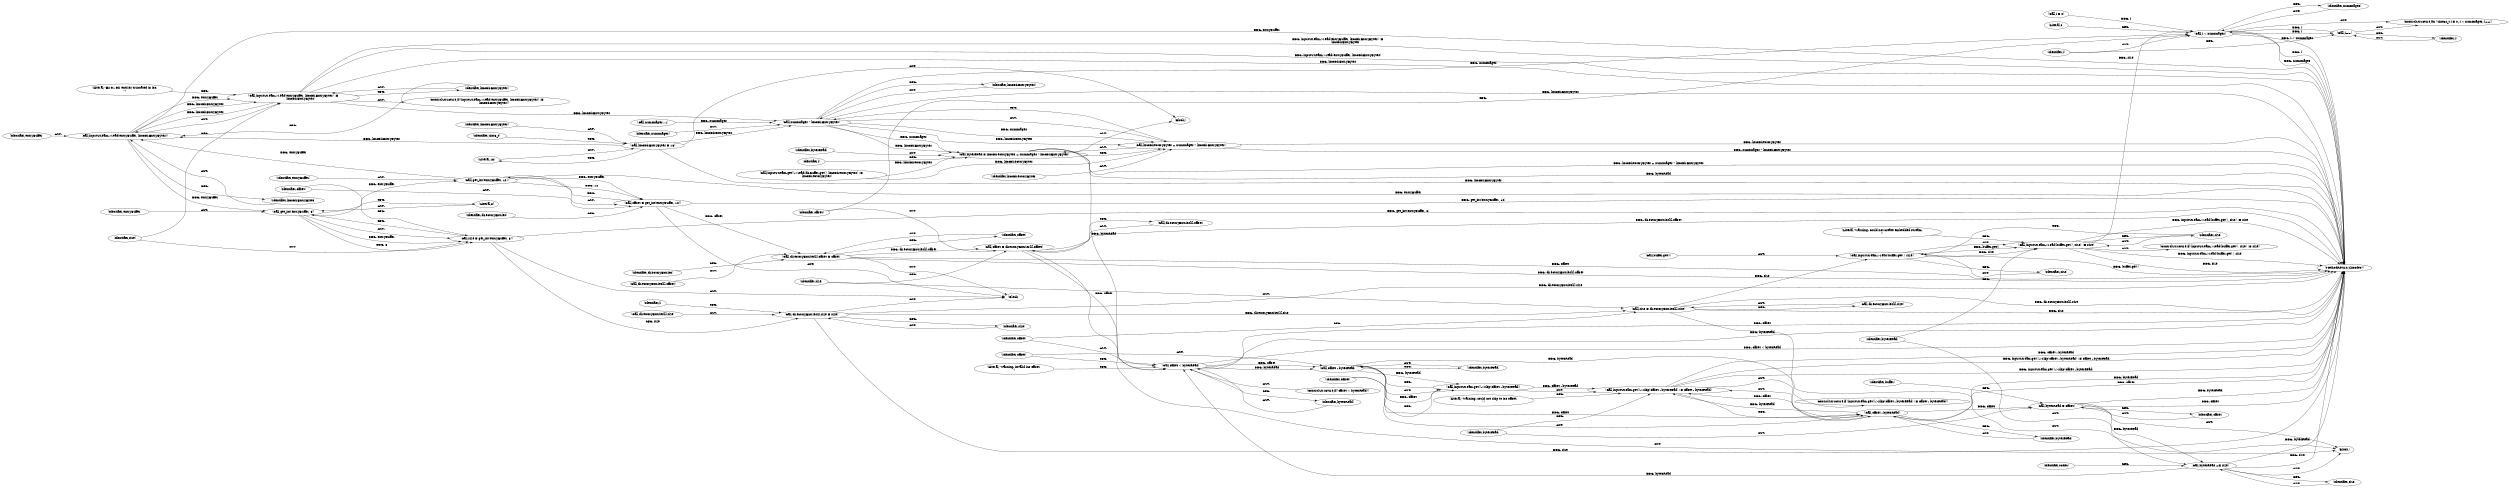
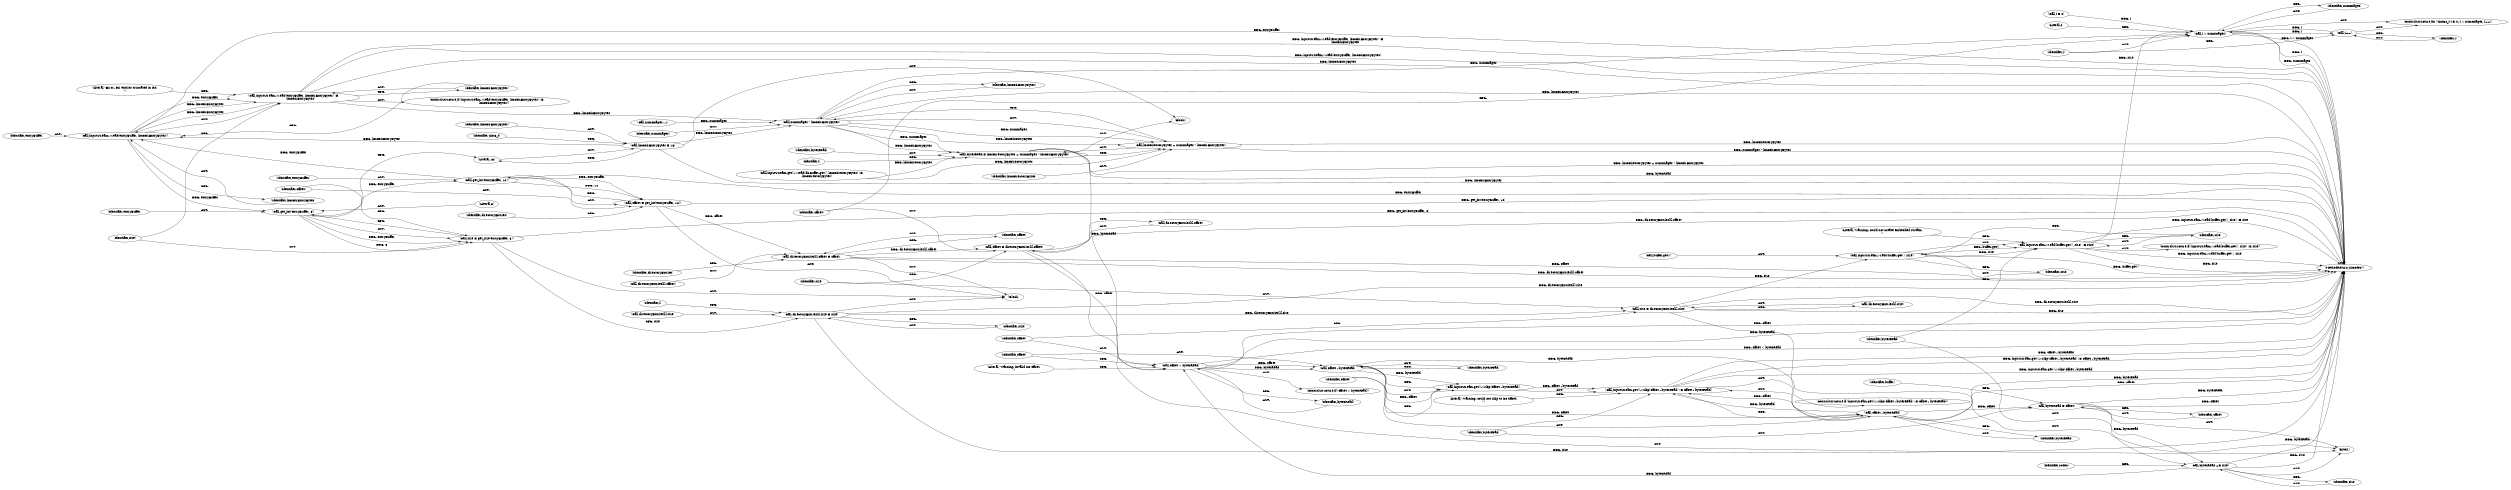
(397, 204) -> (375, 166)
(487, 239) -> (487, 239)
(1244, 385) -> (1251, 375)
